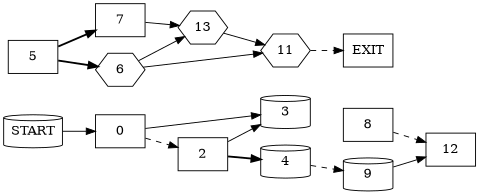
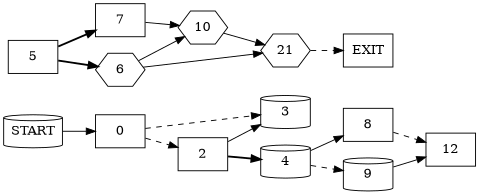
(203, 28) -> (203, 28)
(286, 50) -> (286, 50)
(198, 122) -> (198, 122)
none -> (323, 145)
